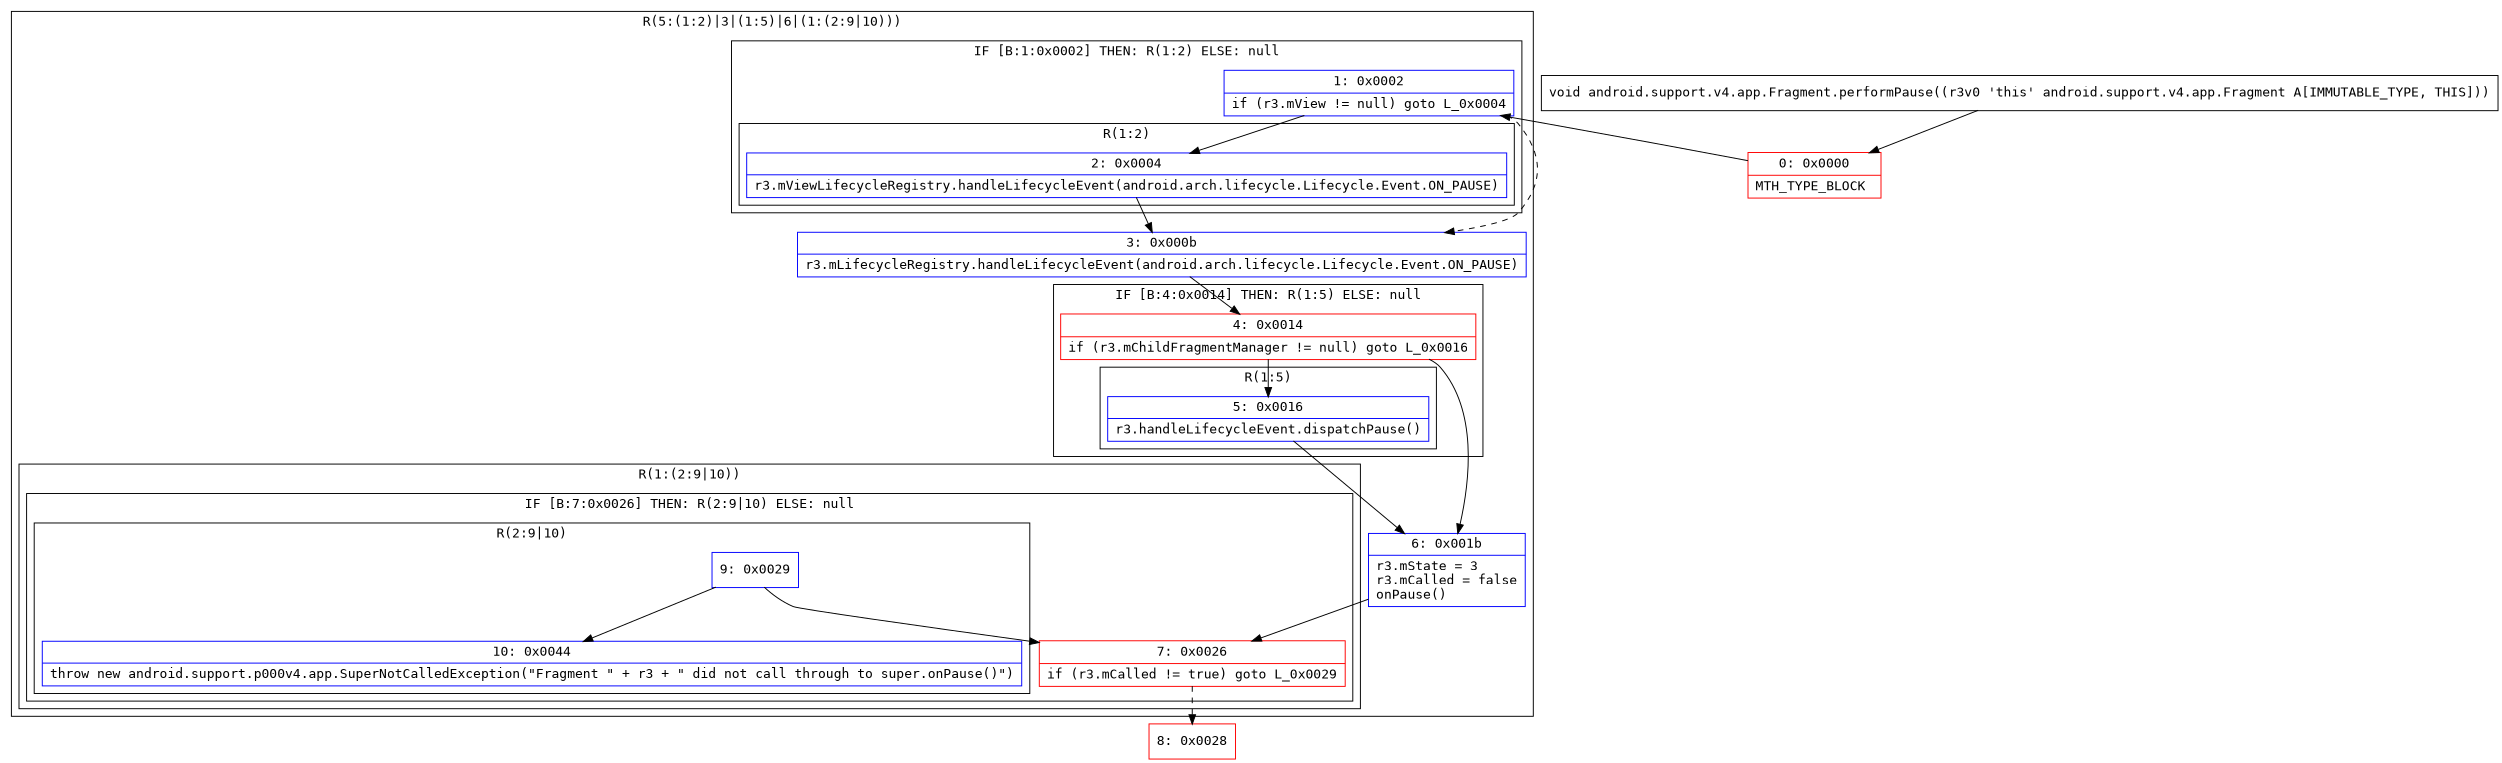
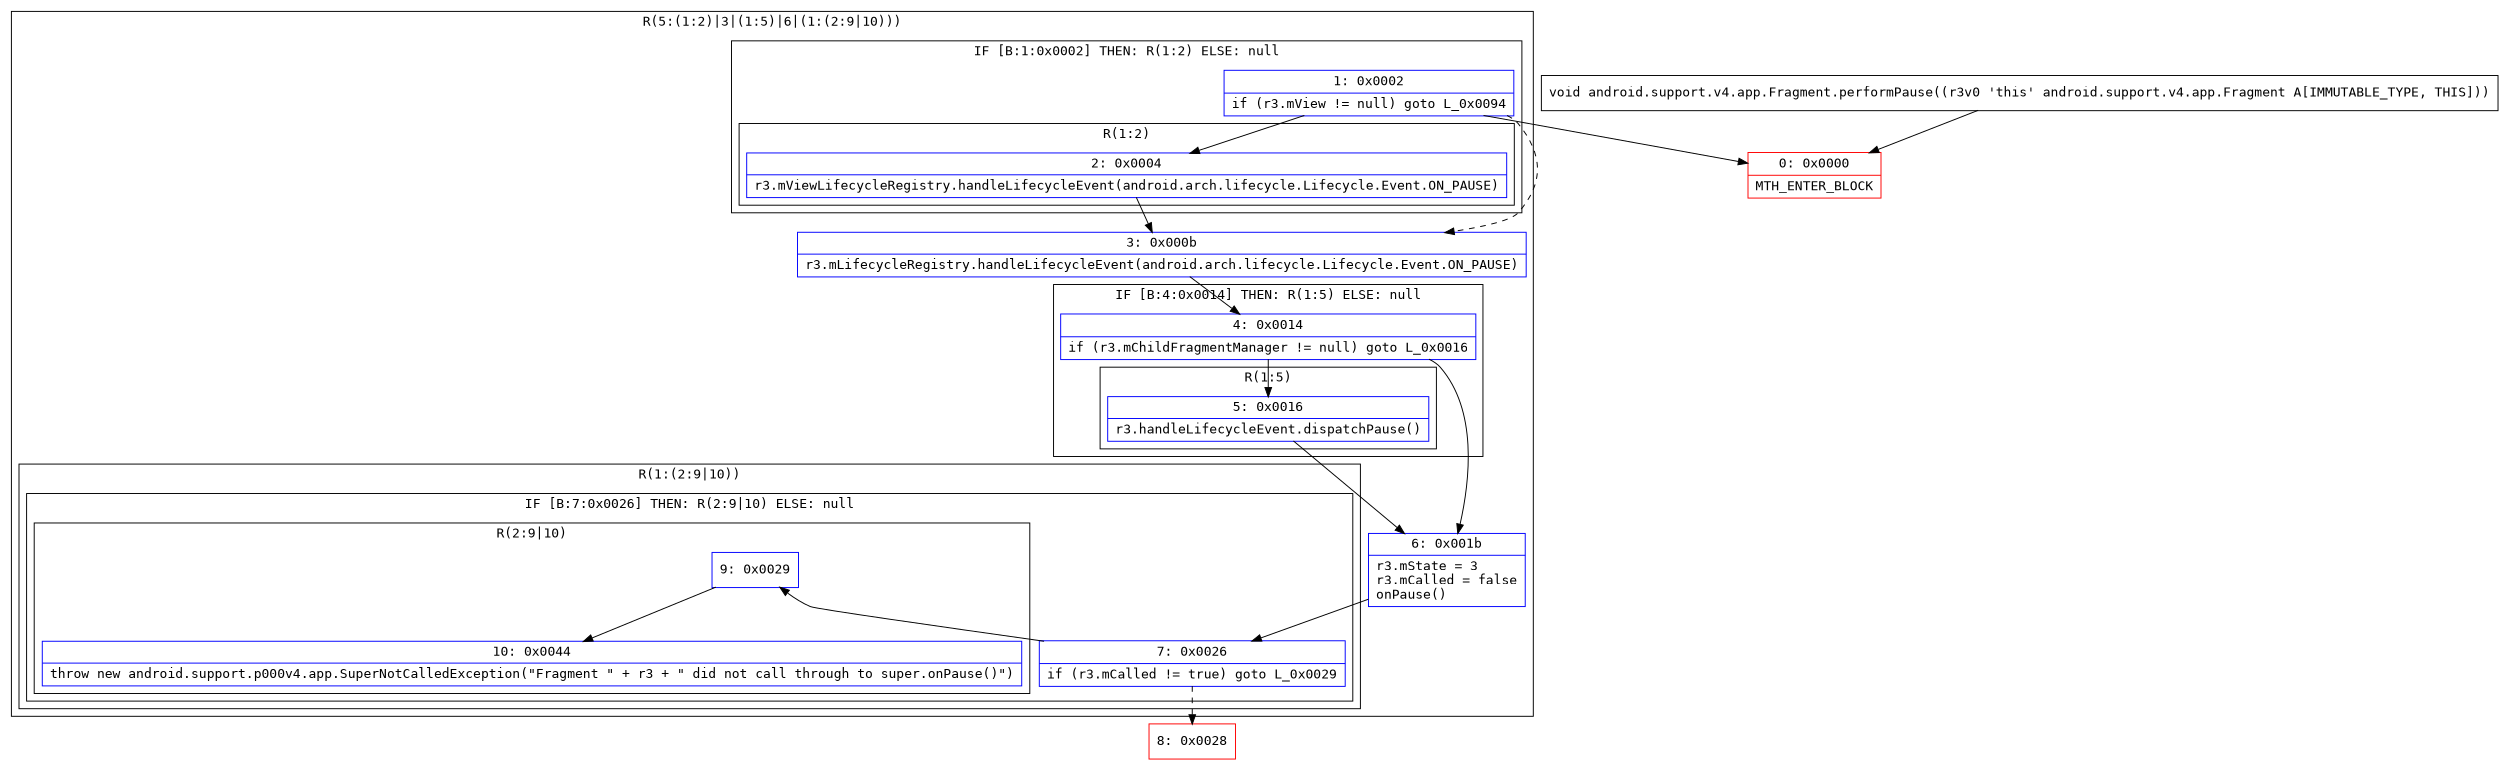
(1369, 104) -> (1369, 104)
(1629, 139) -> (1611, 138)
(1811, 186) -> (1815, 186)
(1268, 337) -> (1268, 337)
(894, 622) -> (914, 623)
(1192, 664) -> (1192, 664)
